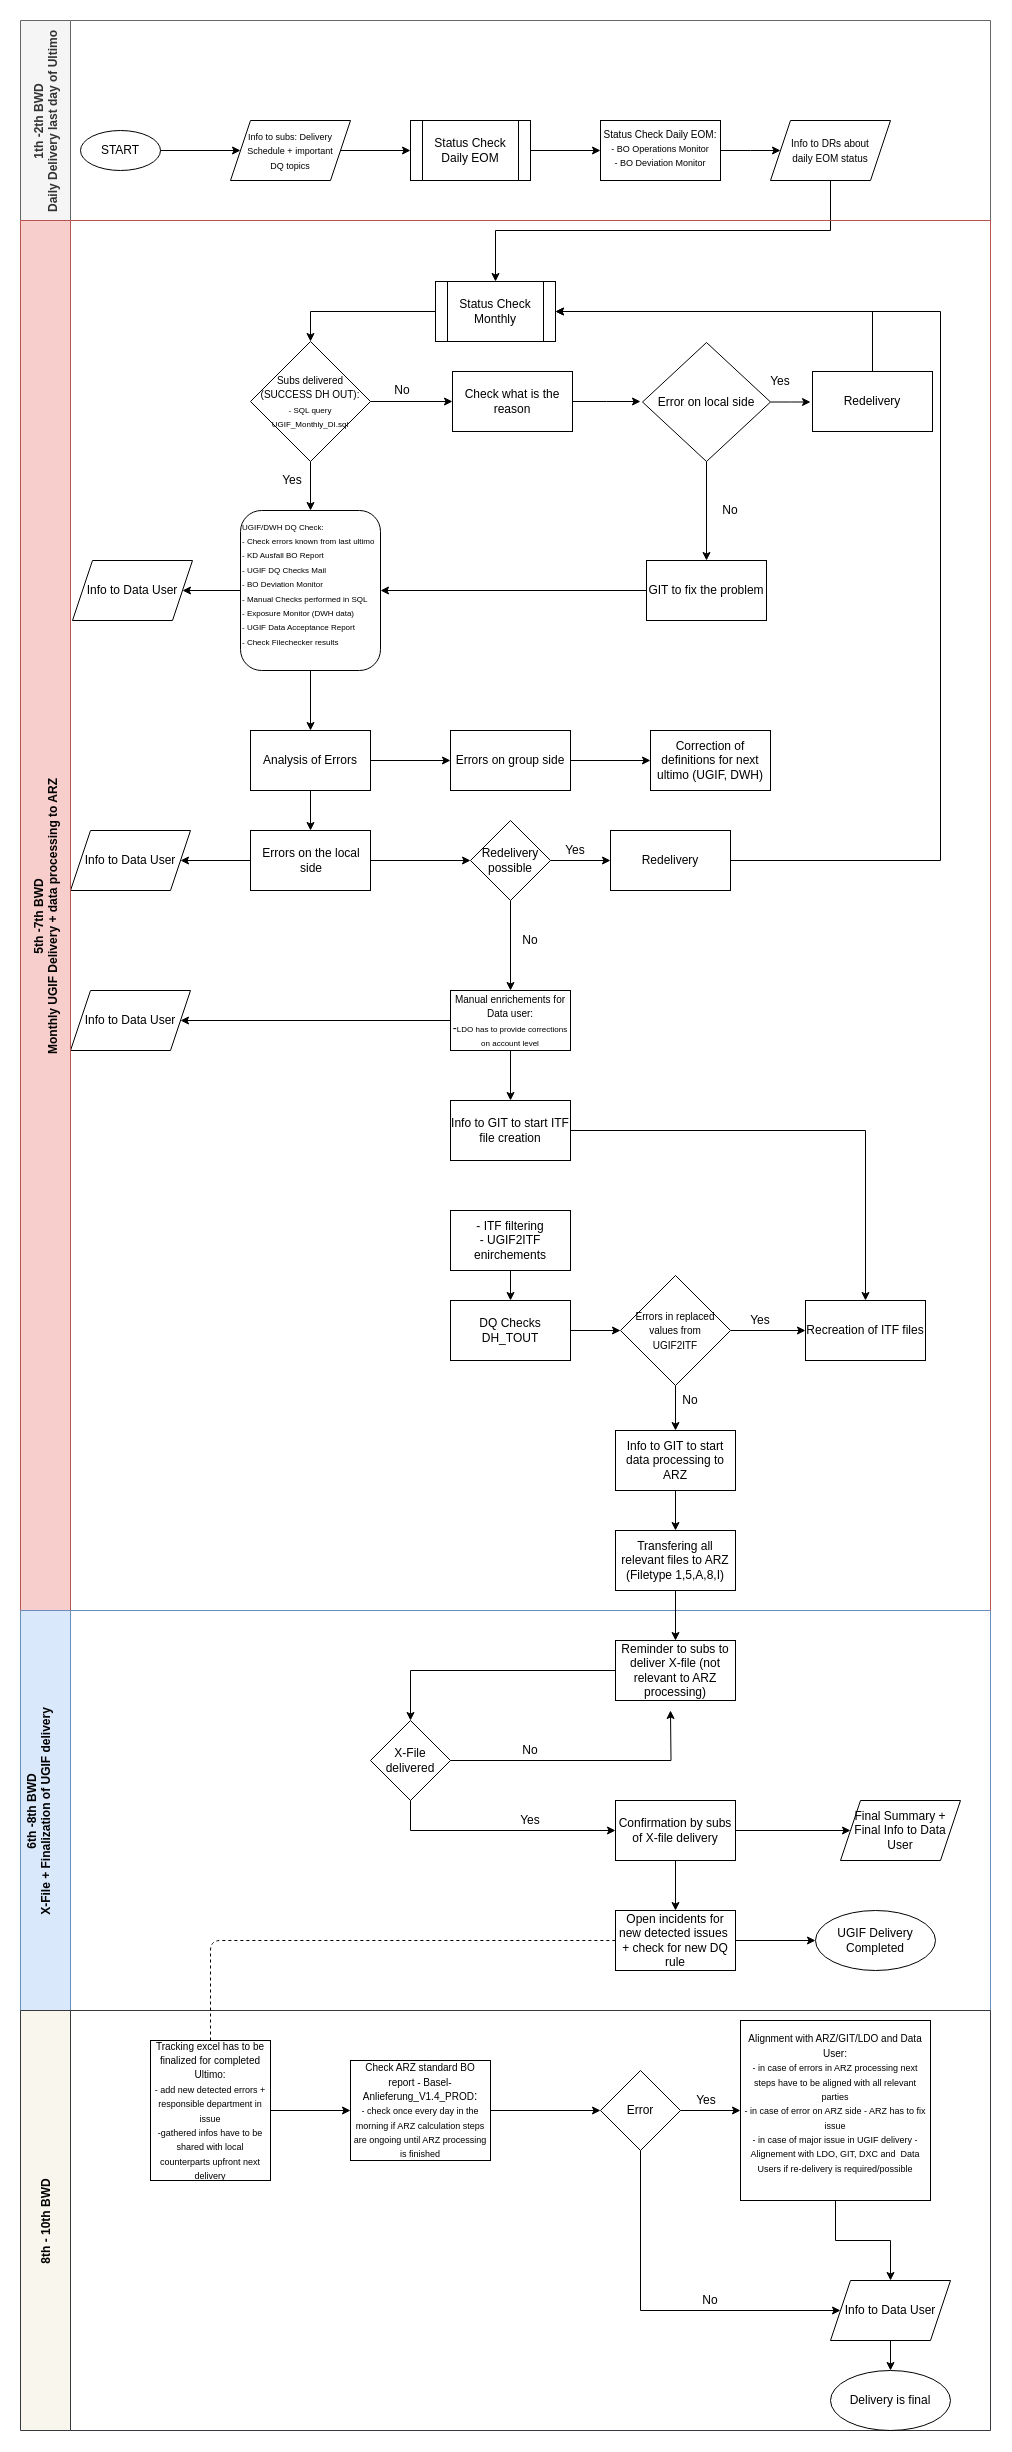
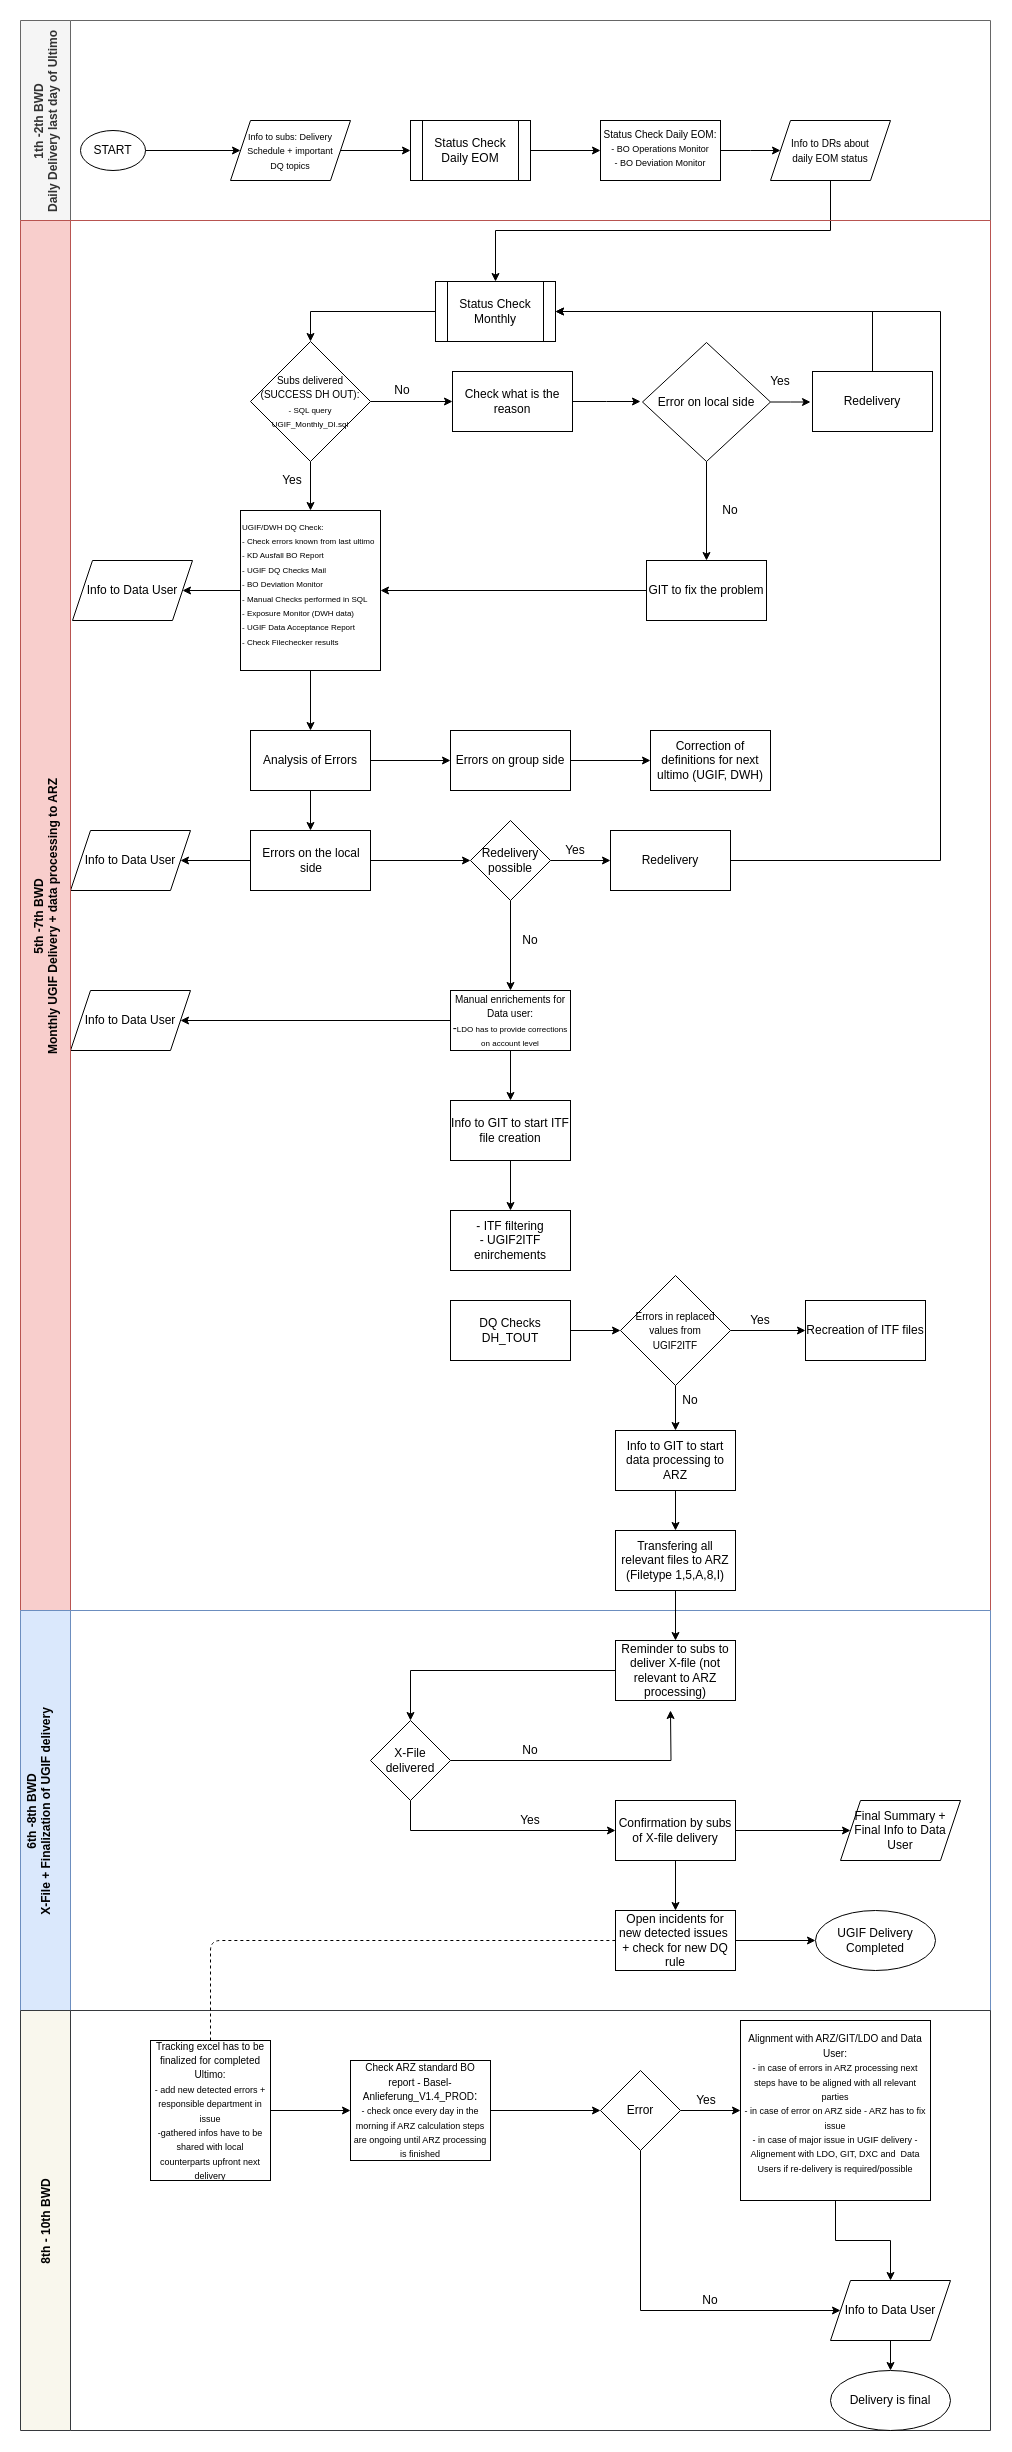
(121, 151) -> (113, 151)
(311, 591) -> (311, 591)
(800, 1131) -> (511, 1182)
(511, 1290) -> none
